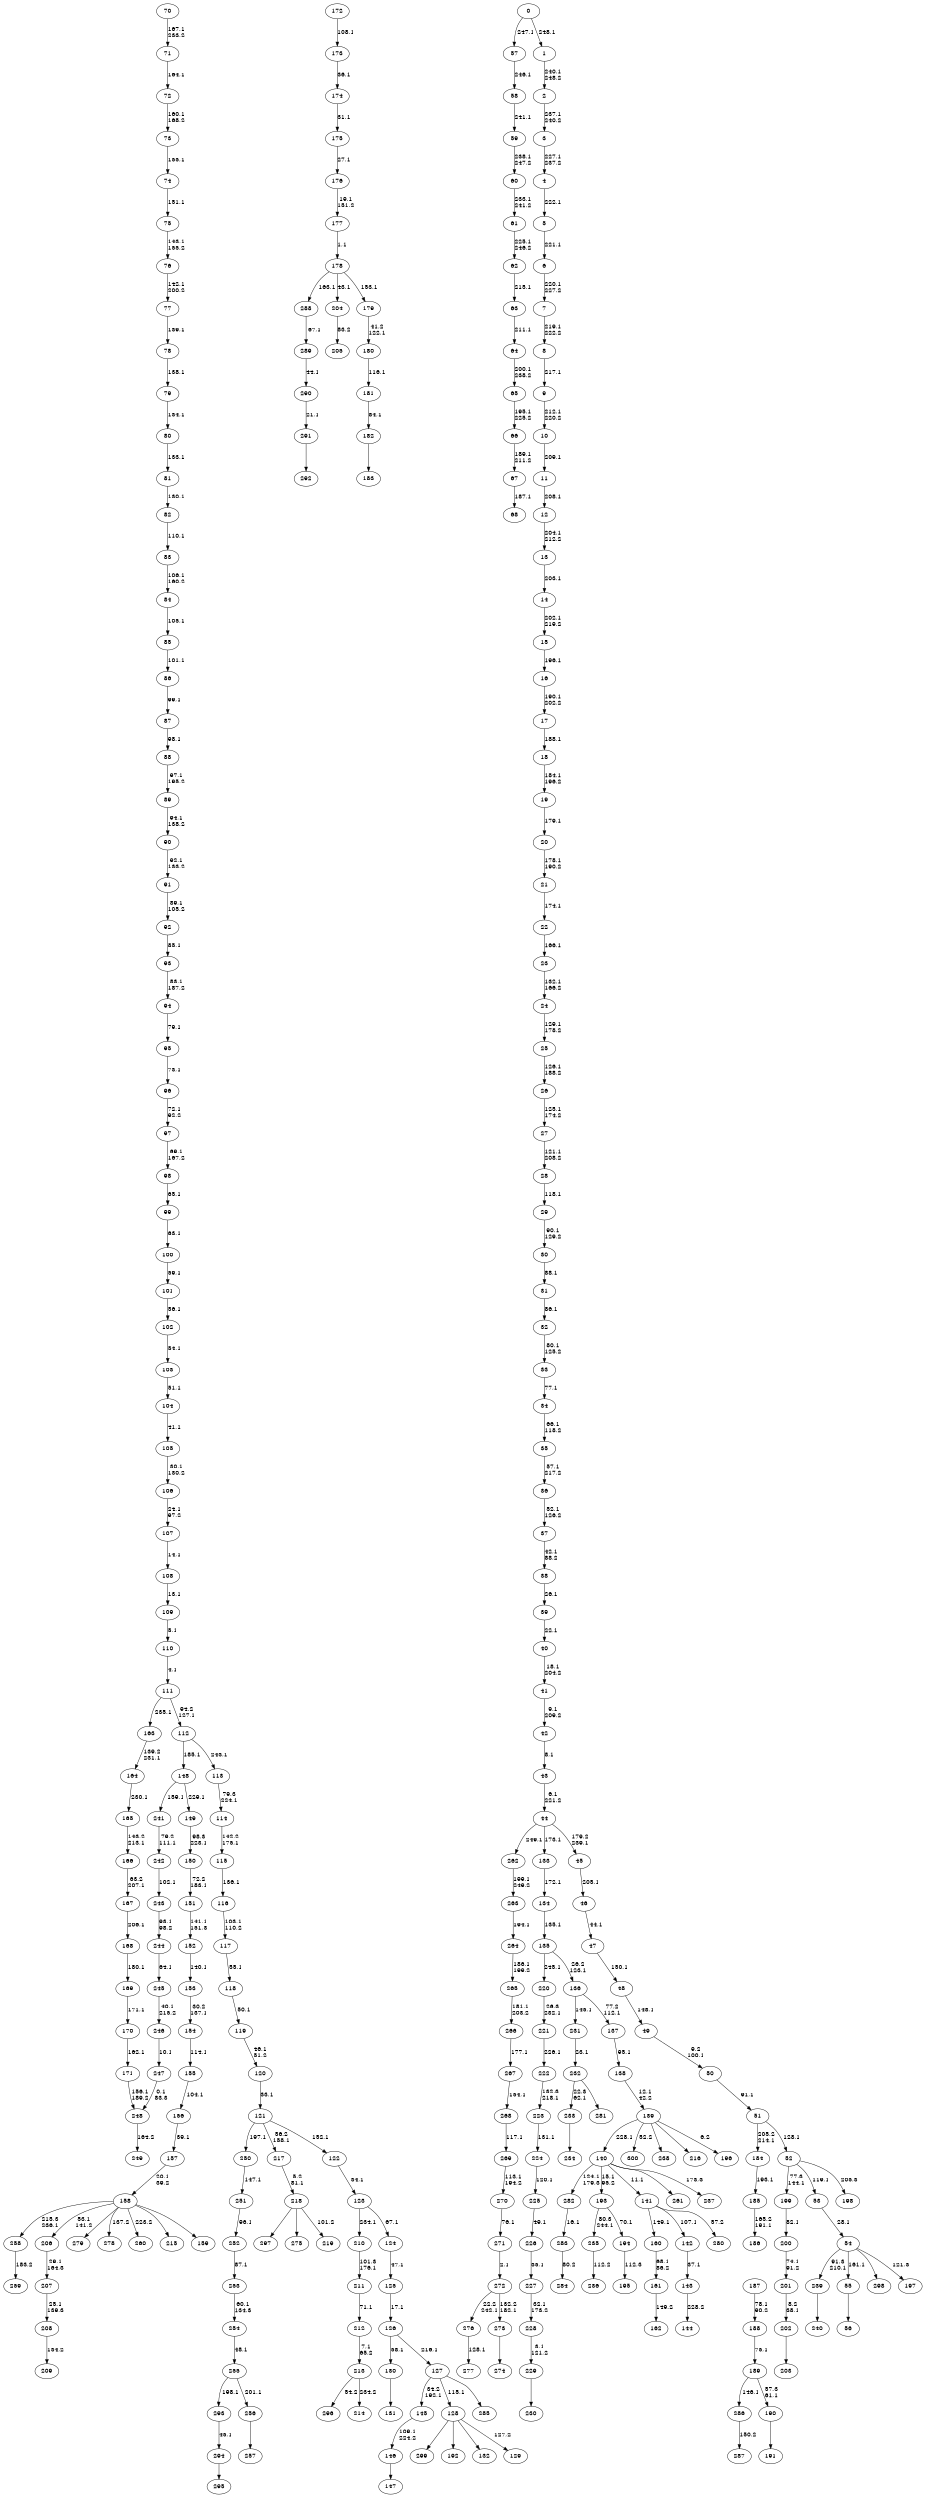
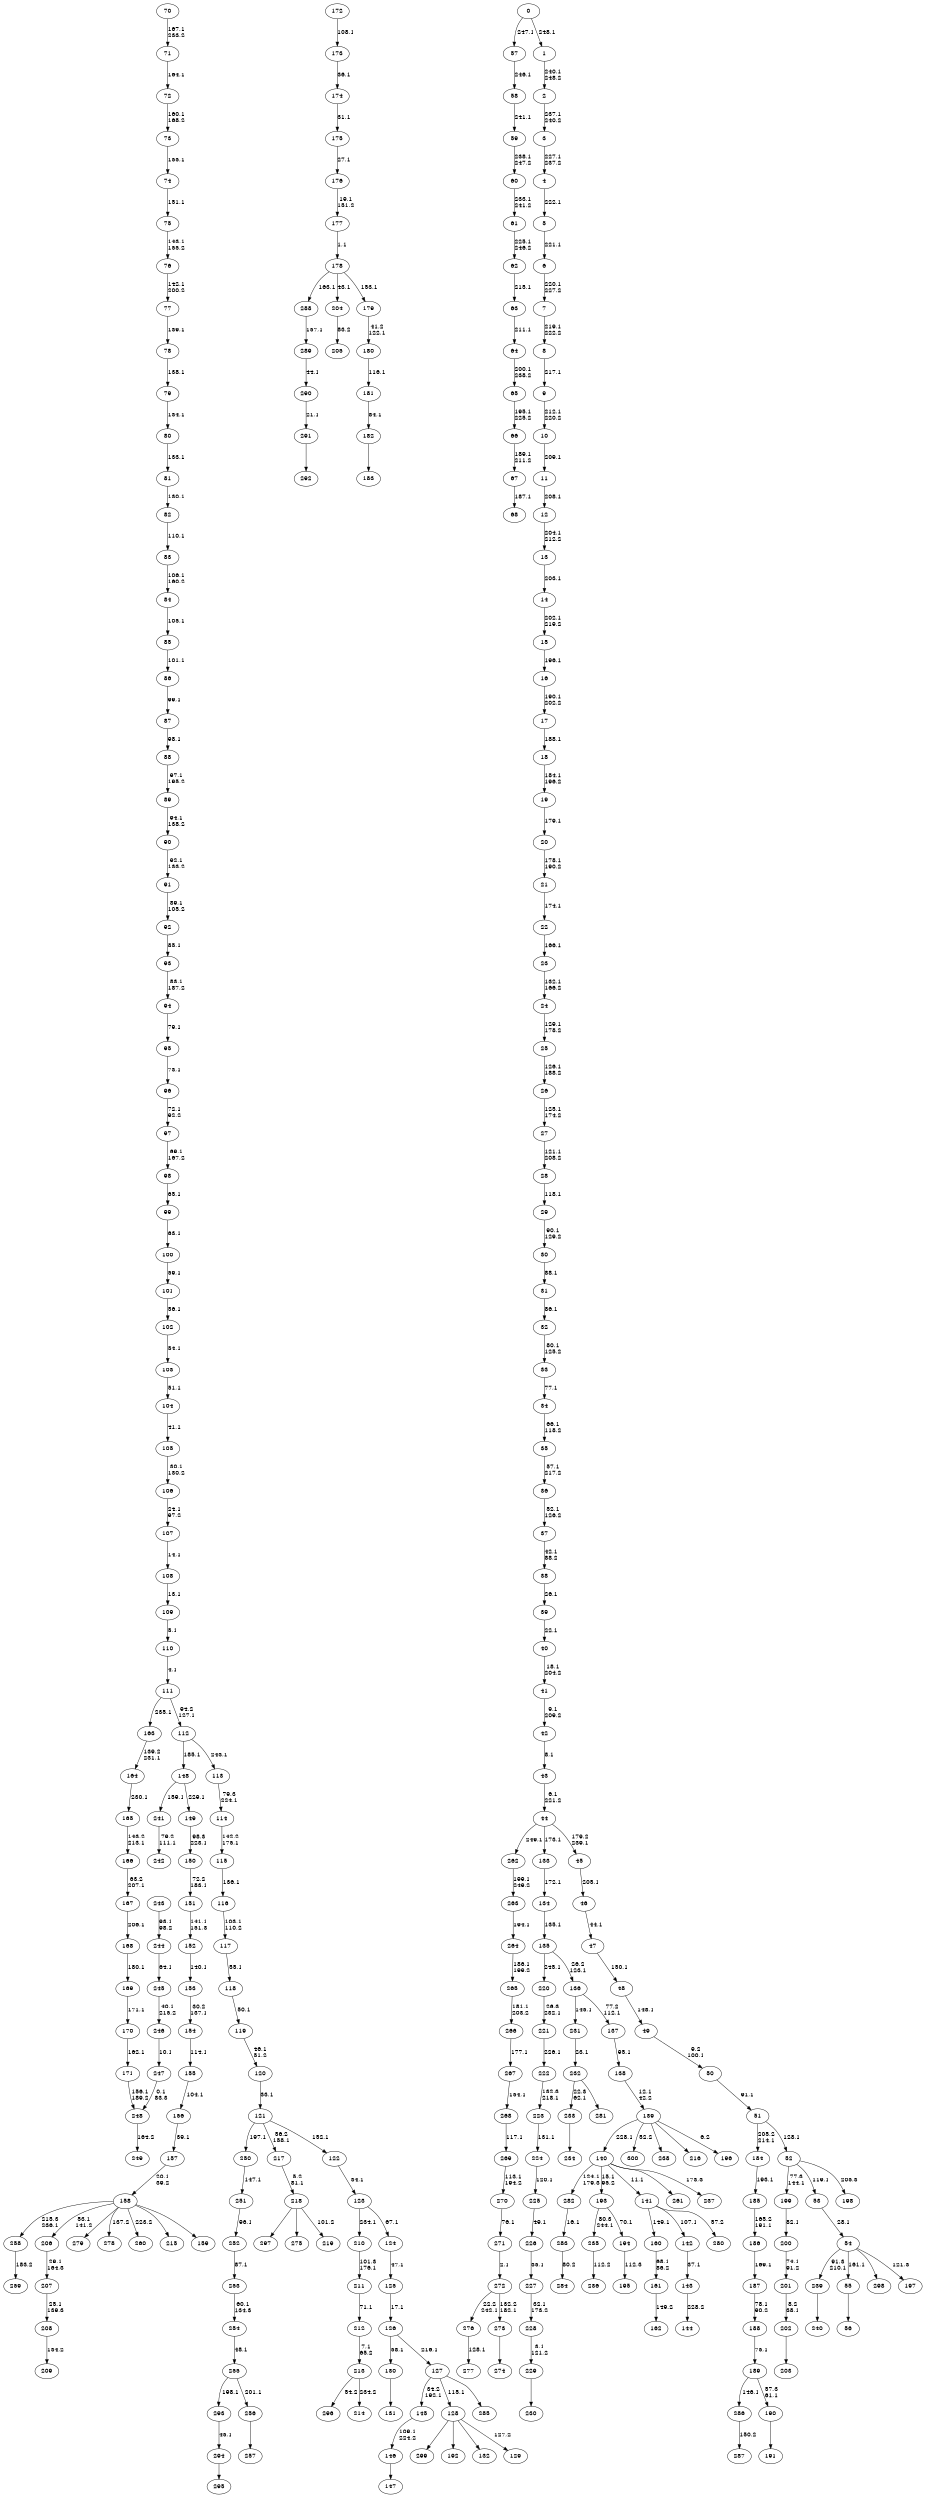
(315, 330) -> (315, 330)
(159, 1880) -> none
none -> (755, 2263)
